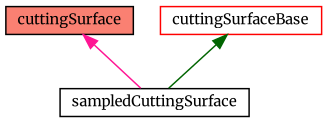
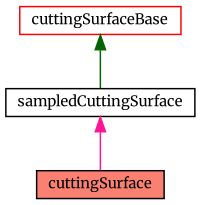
(118, 67) -> (100, 151)
